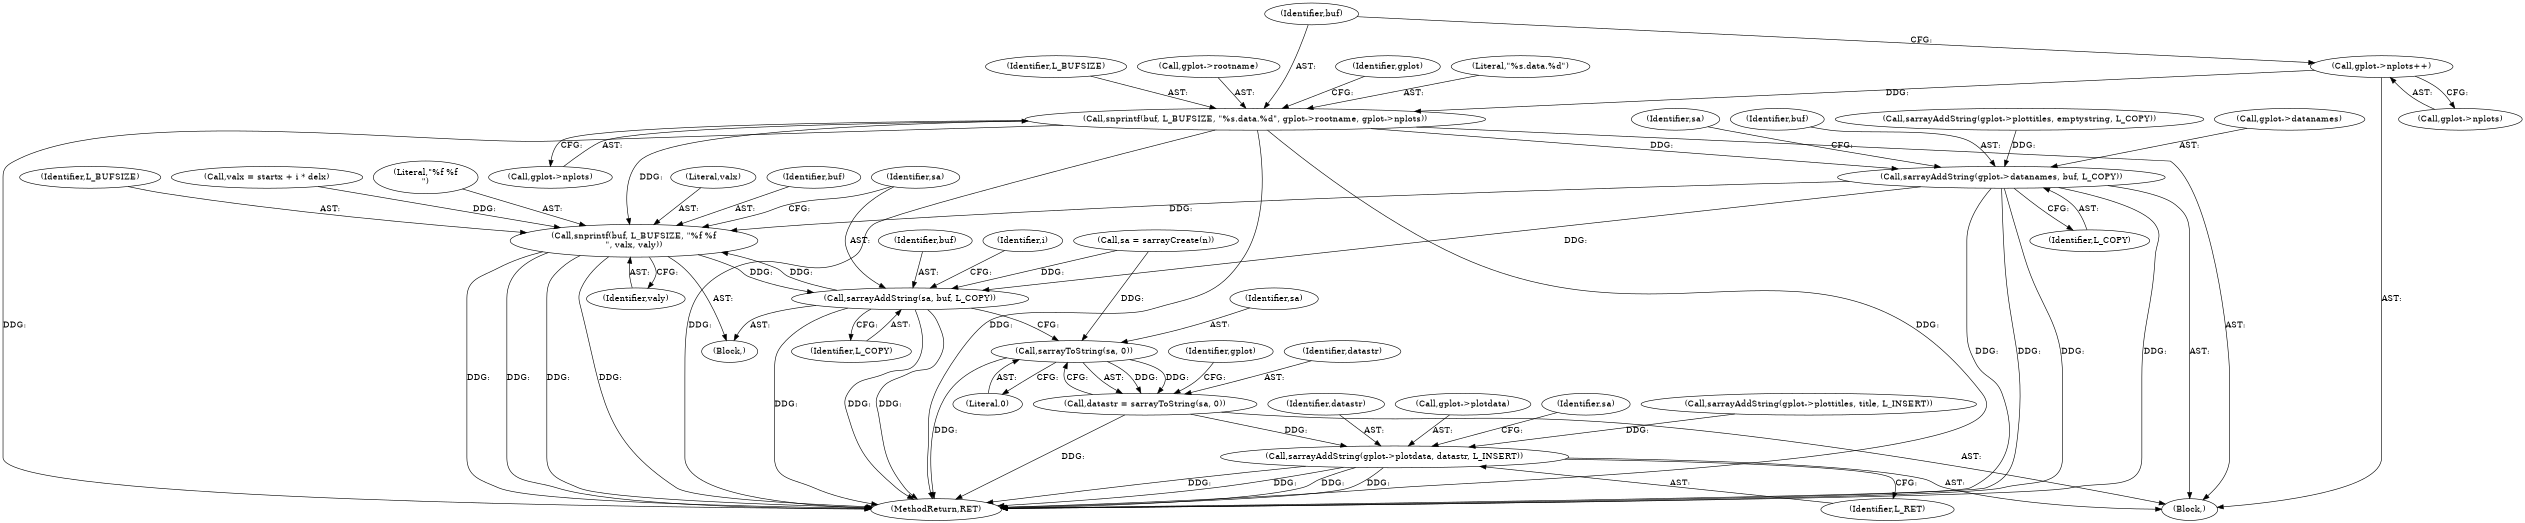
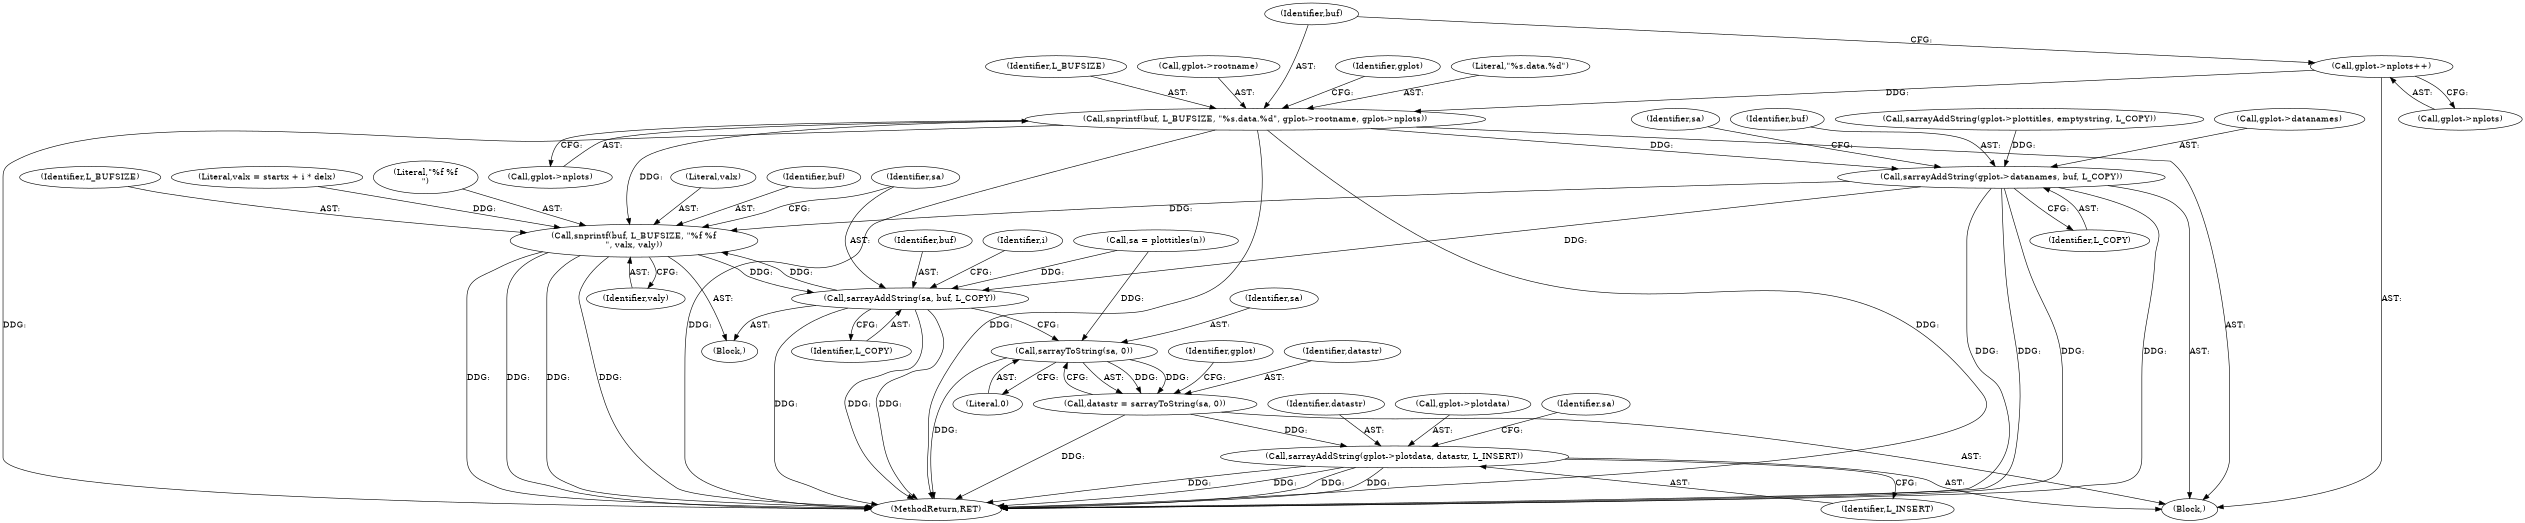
(267, 177) -> (267, 177)
(1156, 241) -> (1156, 241)
(1809, 404) -> none
(1888, 510) -> (1888, 510)
